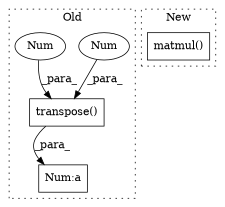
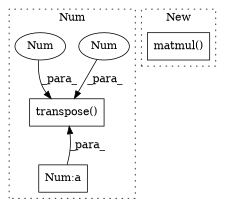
(72, 18) -> (72, 18)
(34, 141) -> (70, 149)
